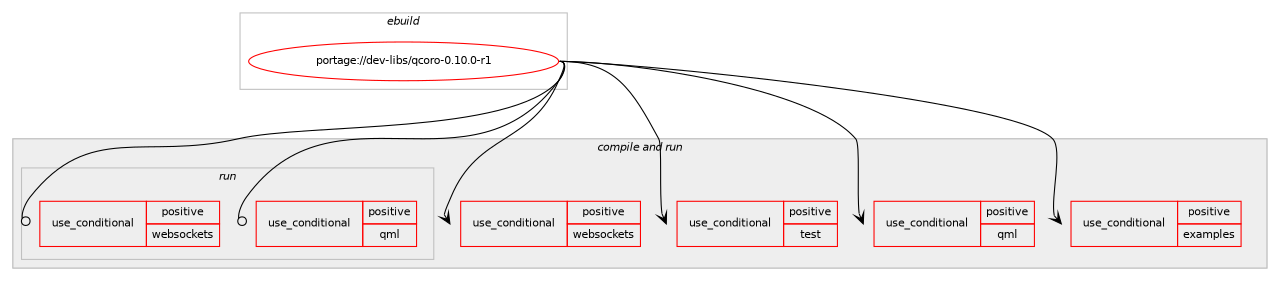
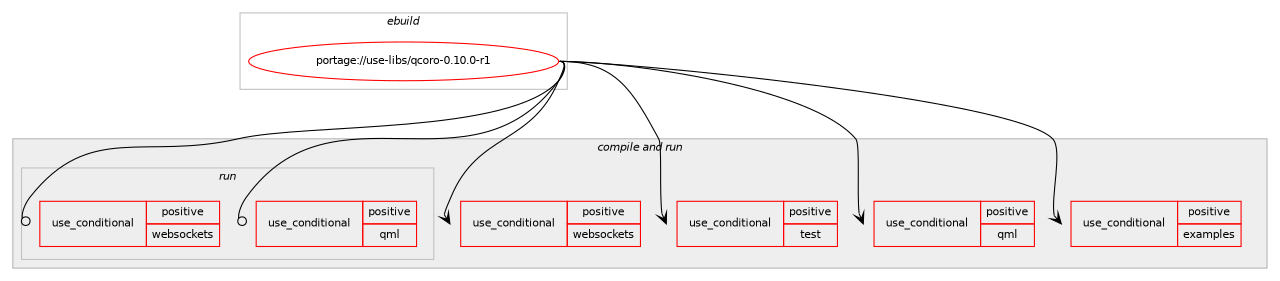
(404, 61) -> (404, 61)
